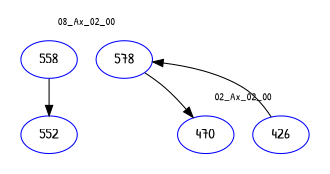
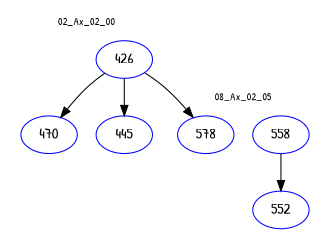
(87, 22) -> (243, 98)
(176, 98) -> (85, 90)
none -> (124, 135)
